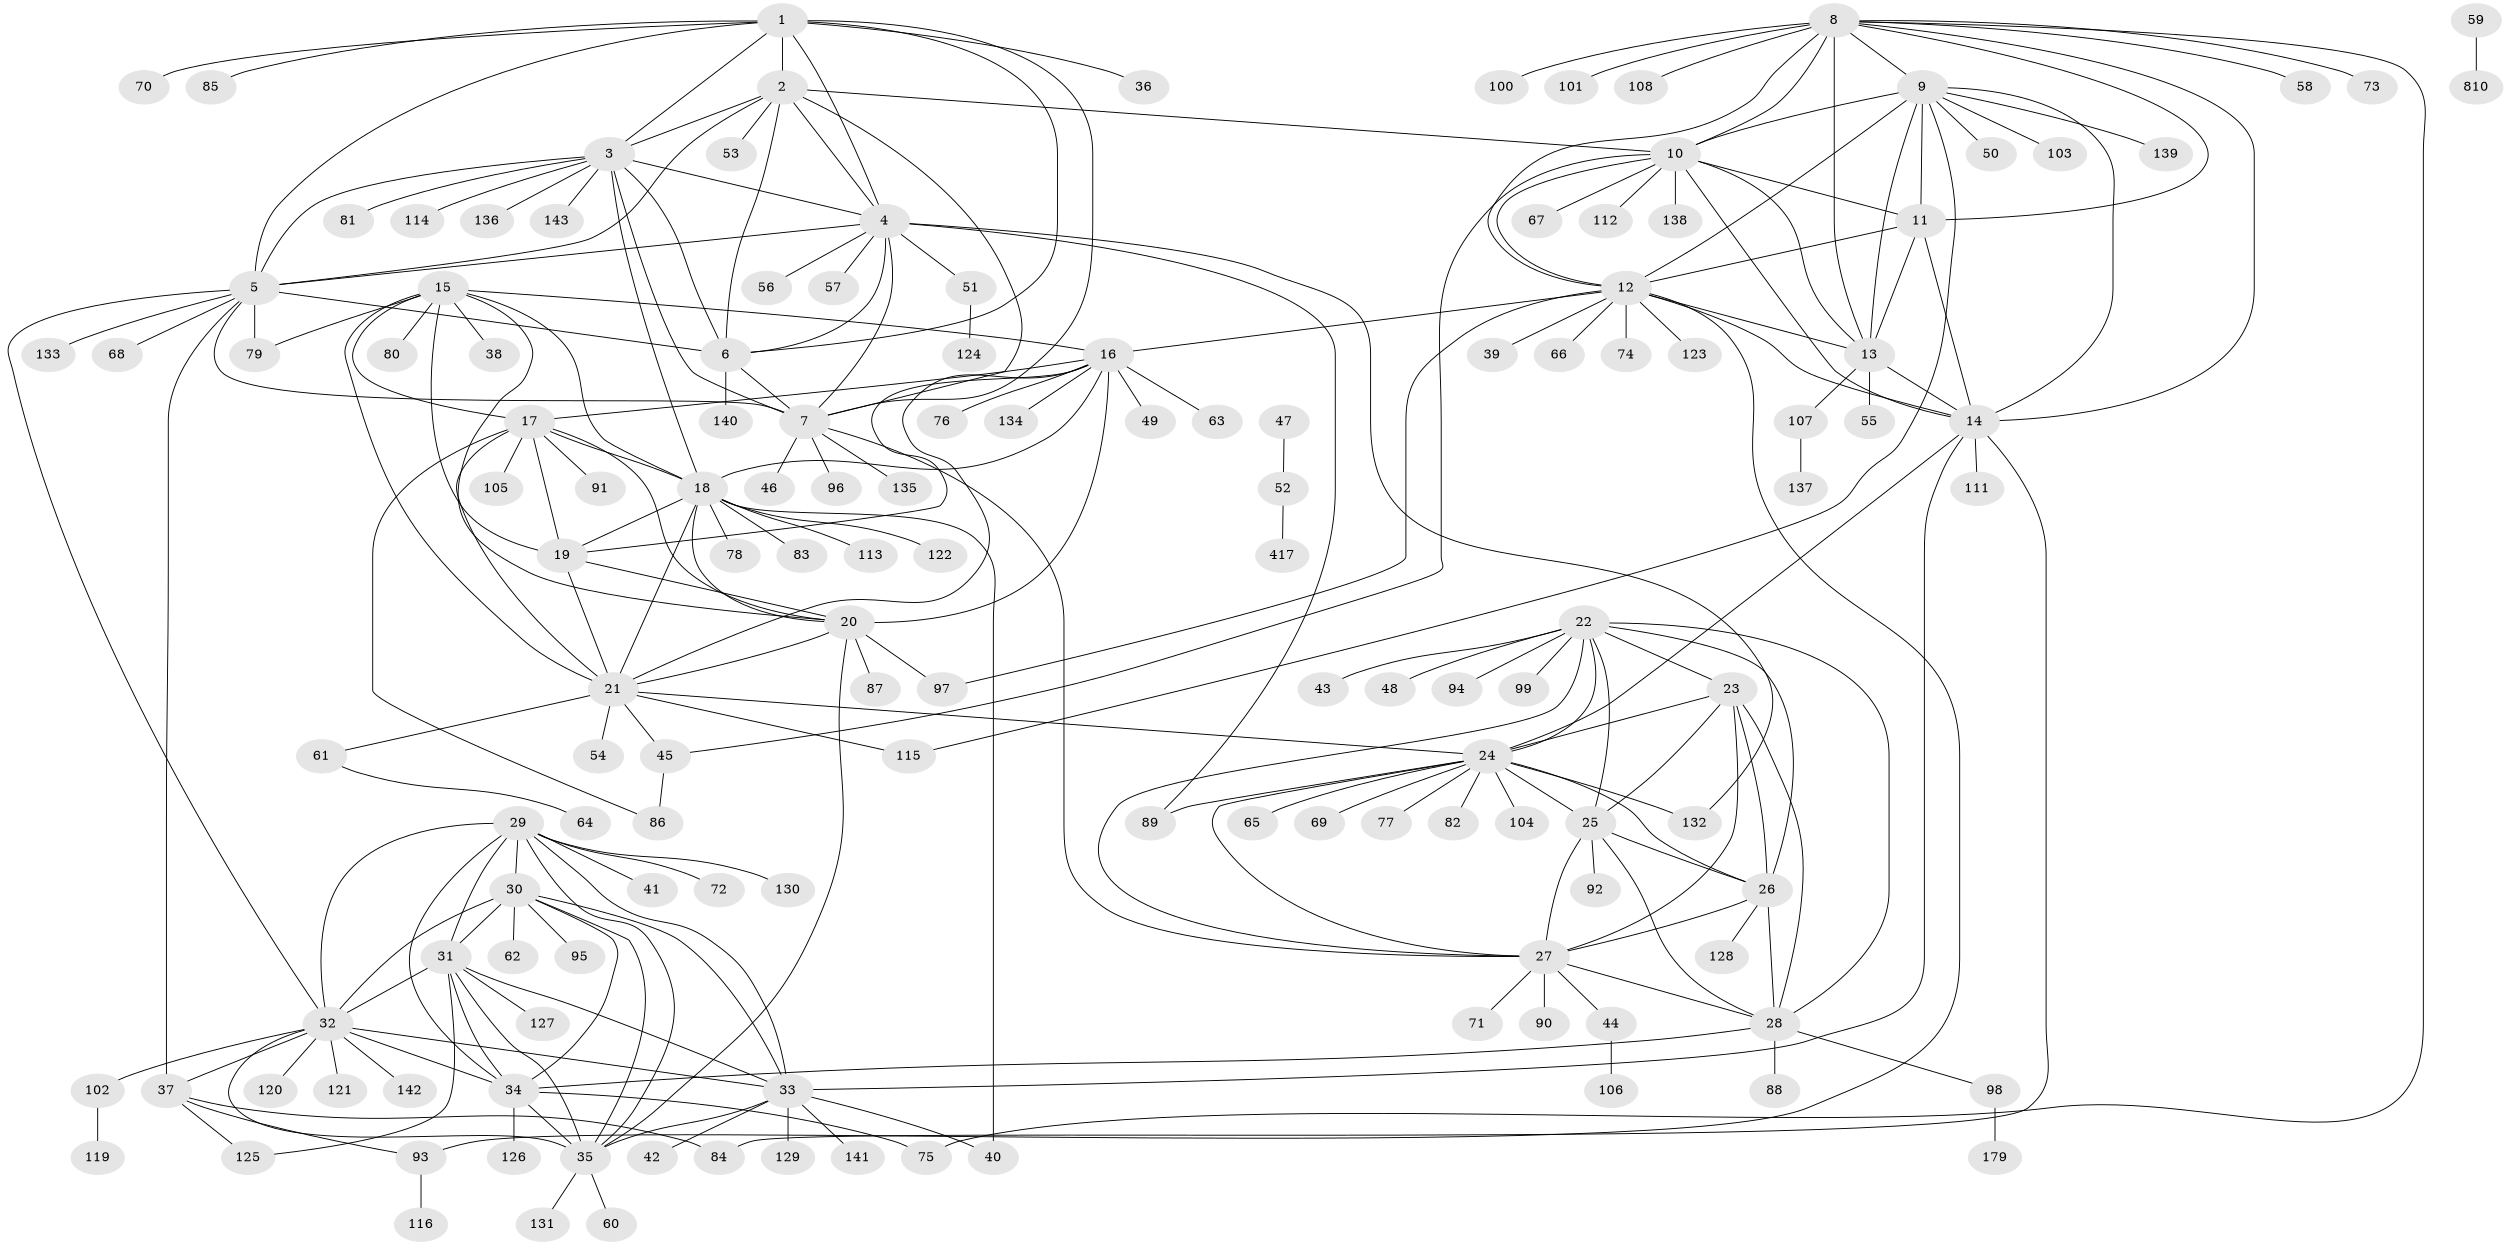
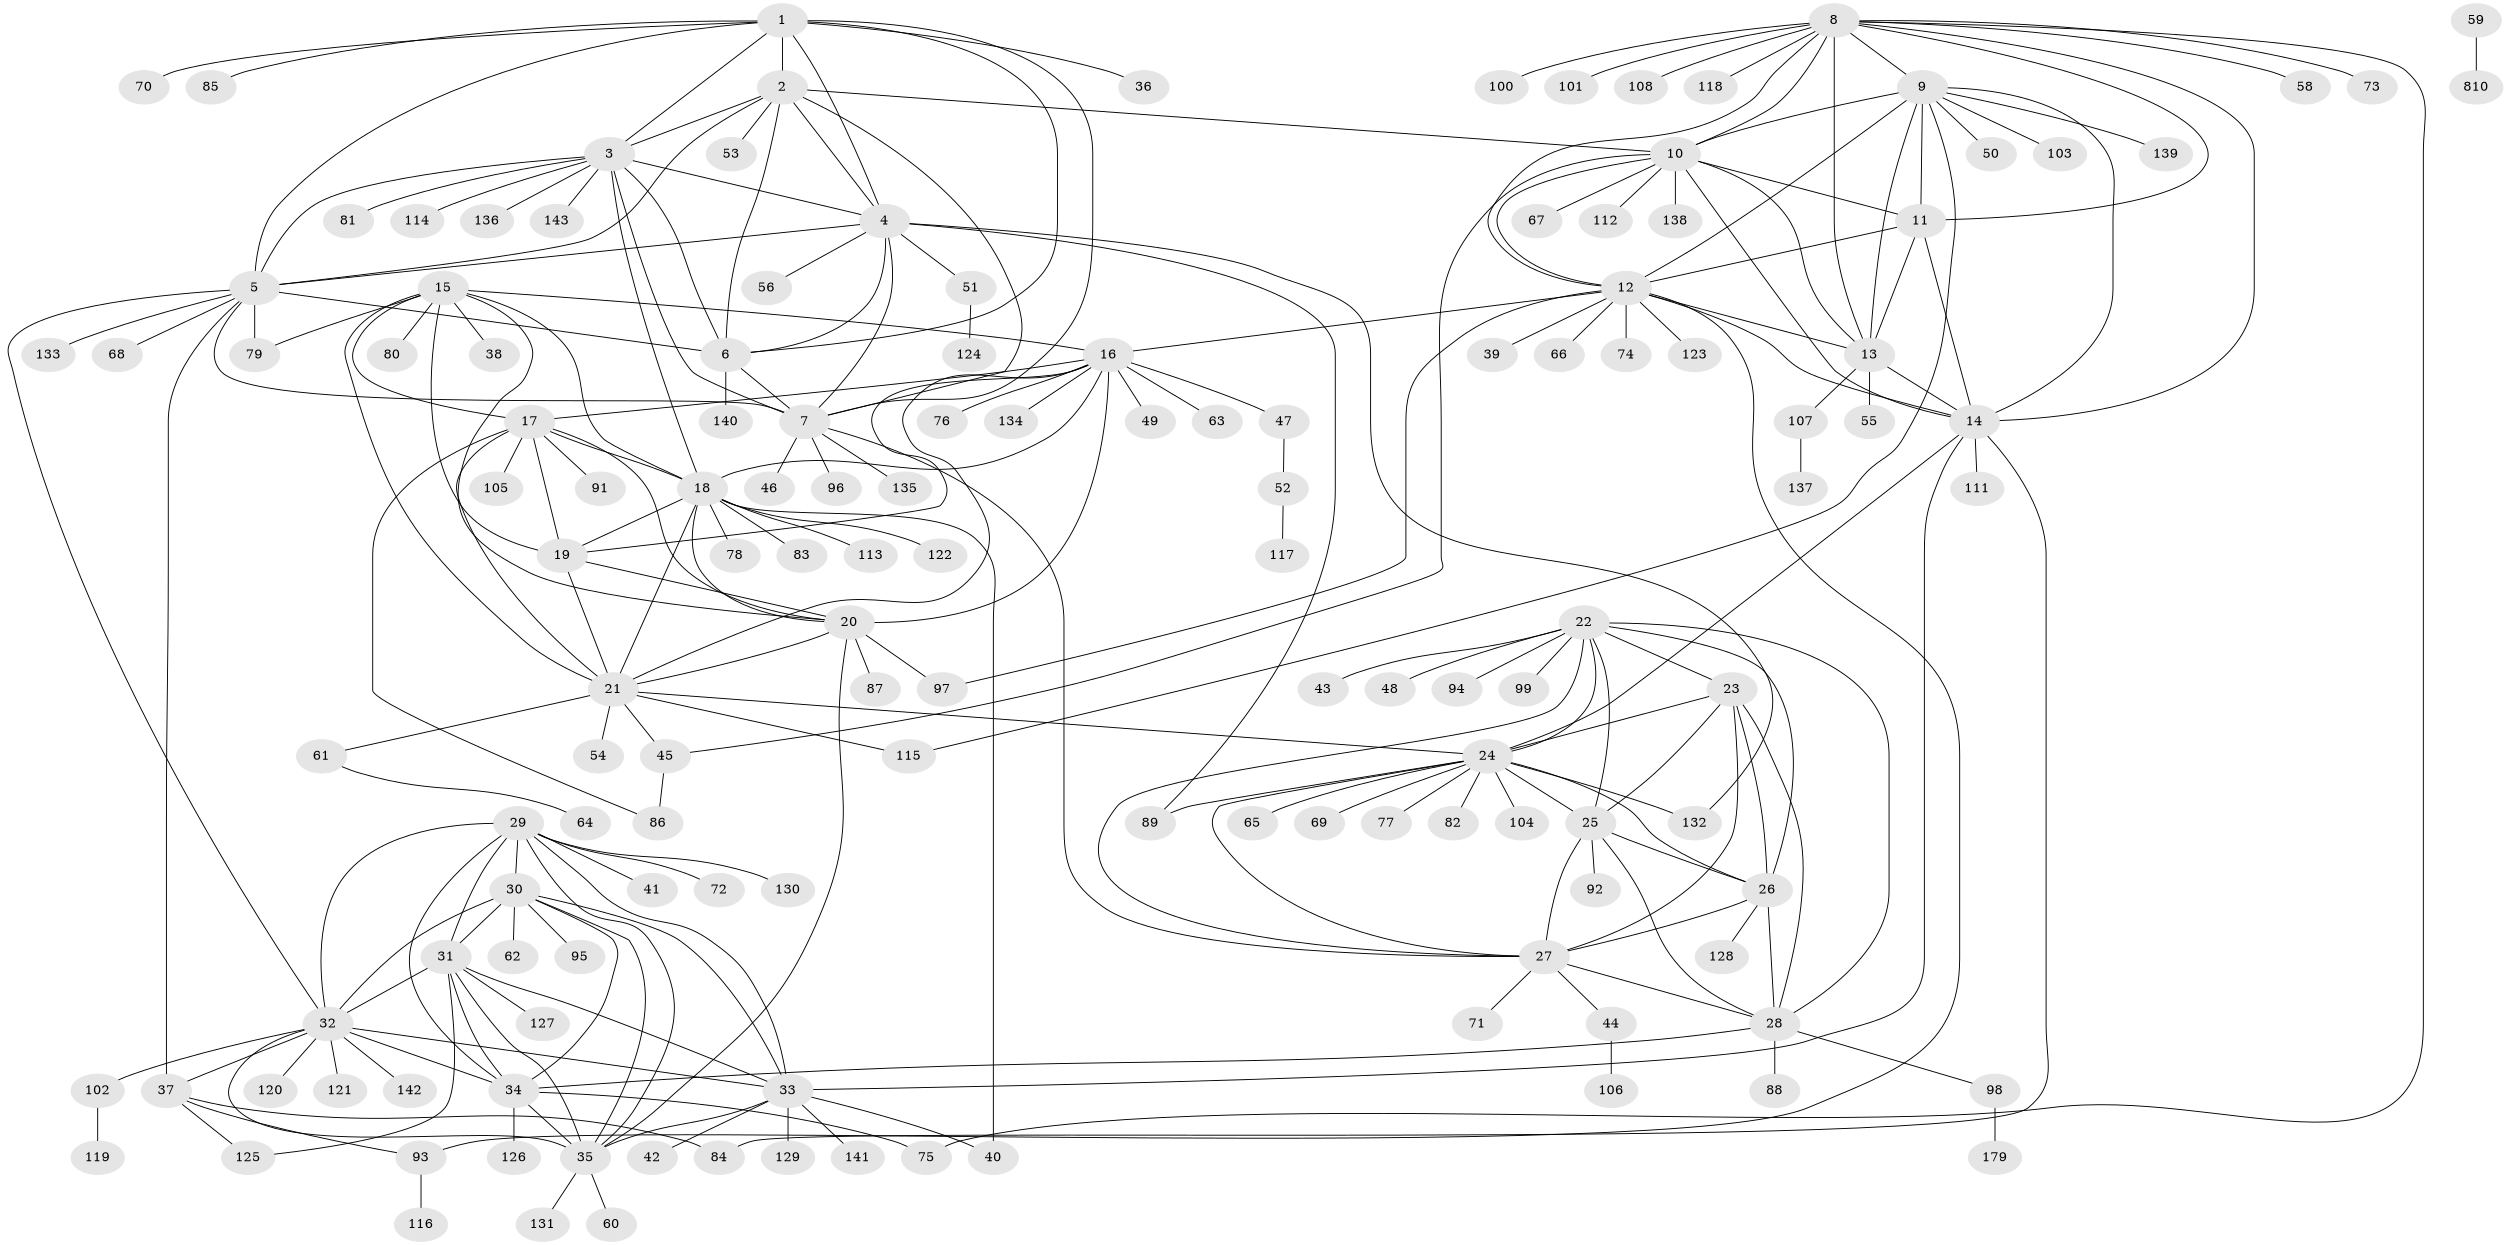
none -> (1711, 87)
(834, 288) -> none
none -> (1198, 385)
(1282, 556) -> (1282, 556)
(1544, 1024) -> none
